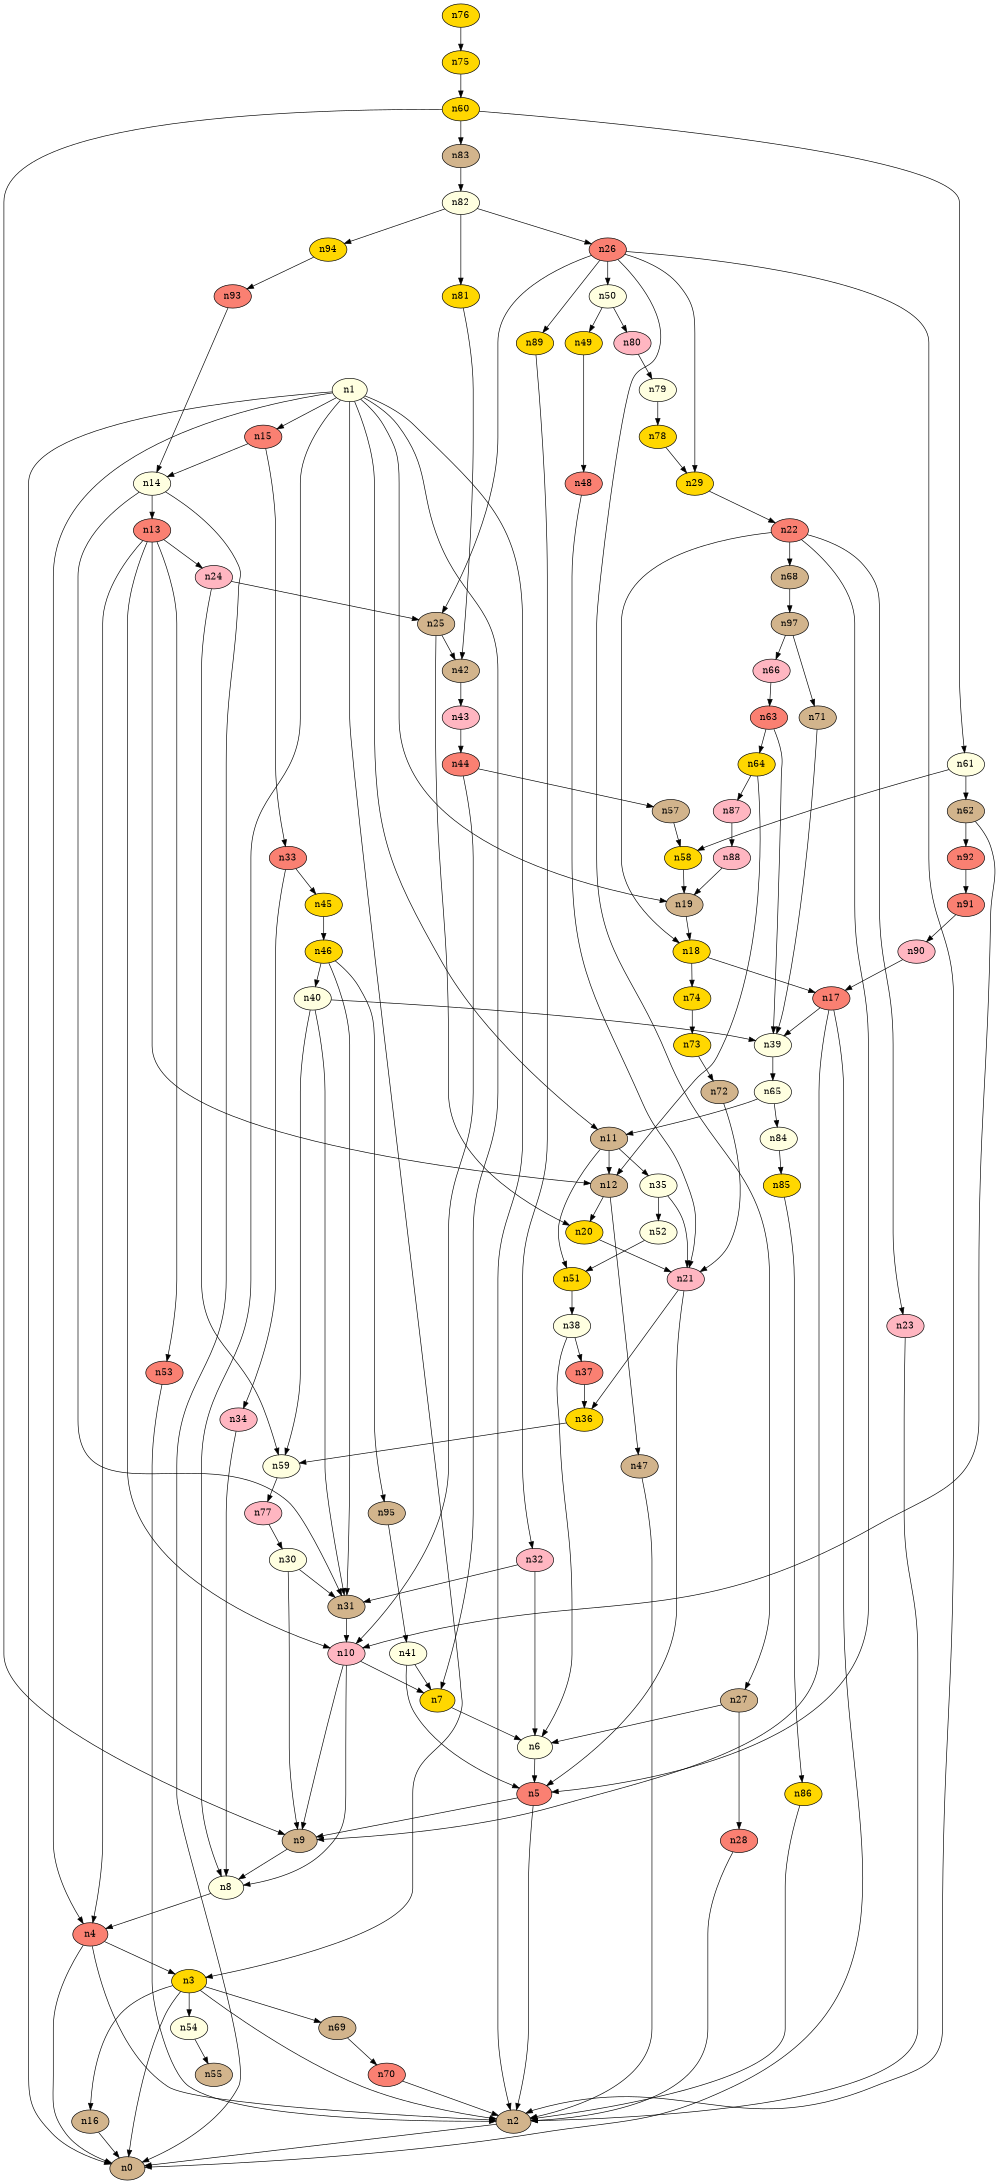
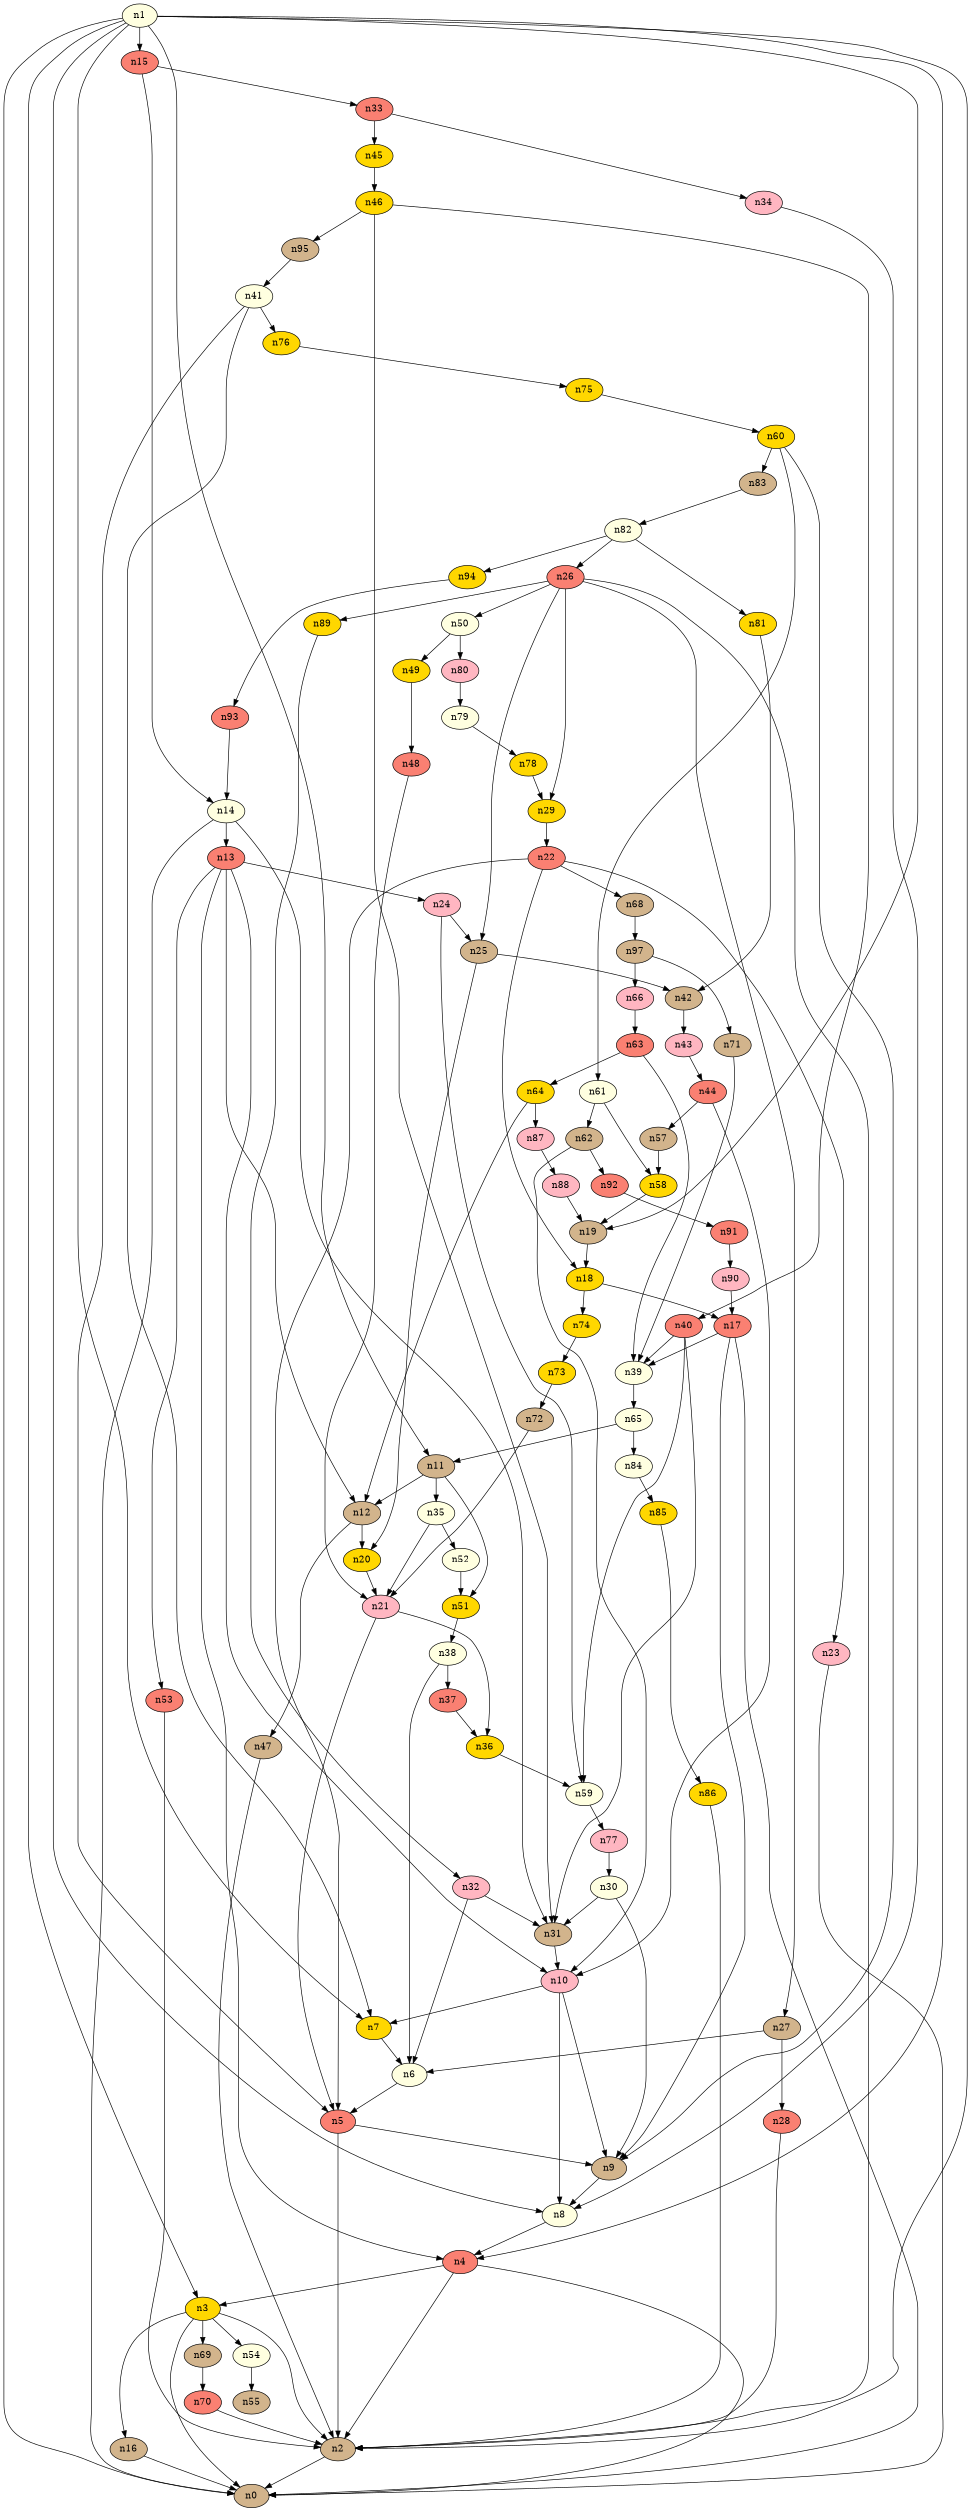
none -> (266, 317)
(313, 998) -> (684, 1326)
(918, 1886) -> (942, 2368)
